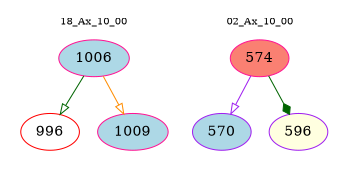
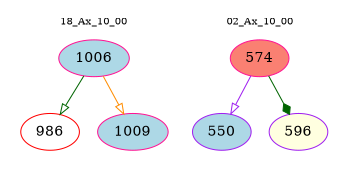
(50, 132) -> (50, 132)
(222, 132) -> (222, 132)
